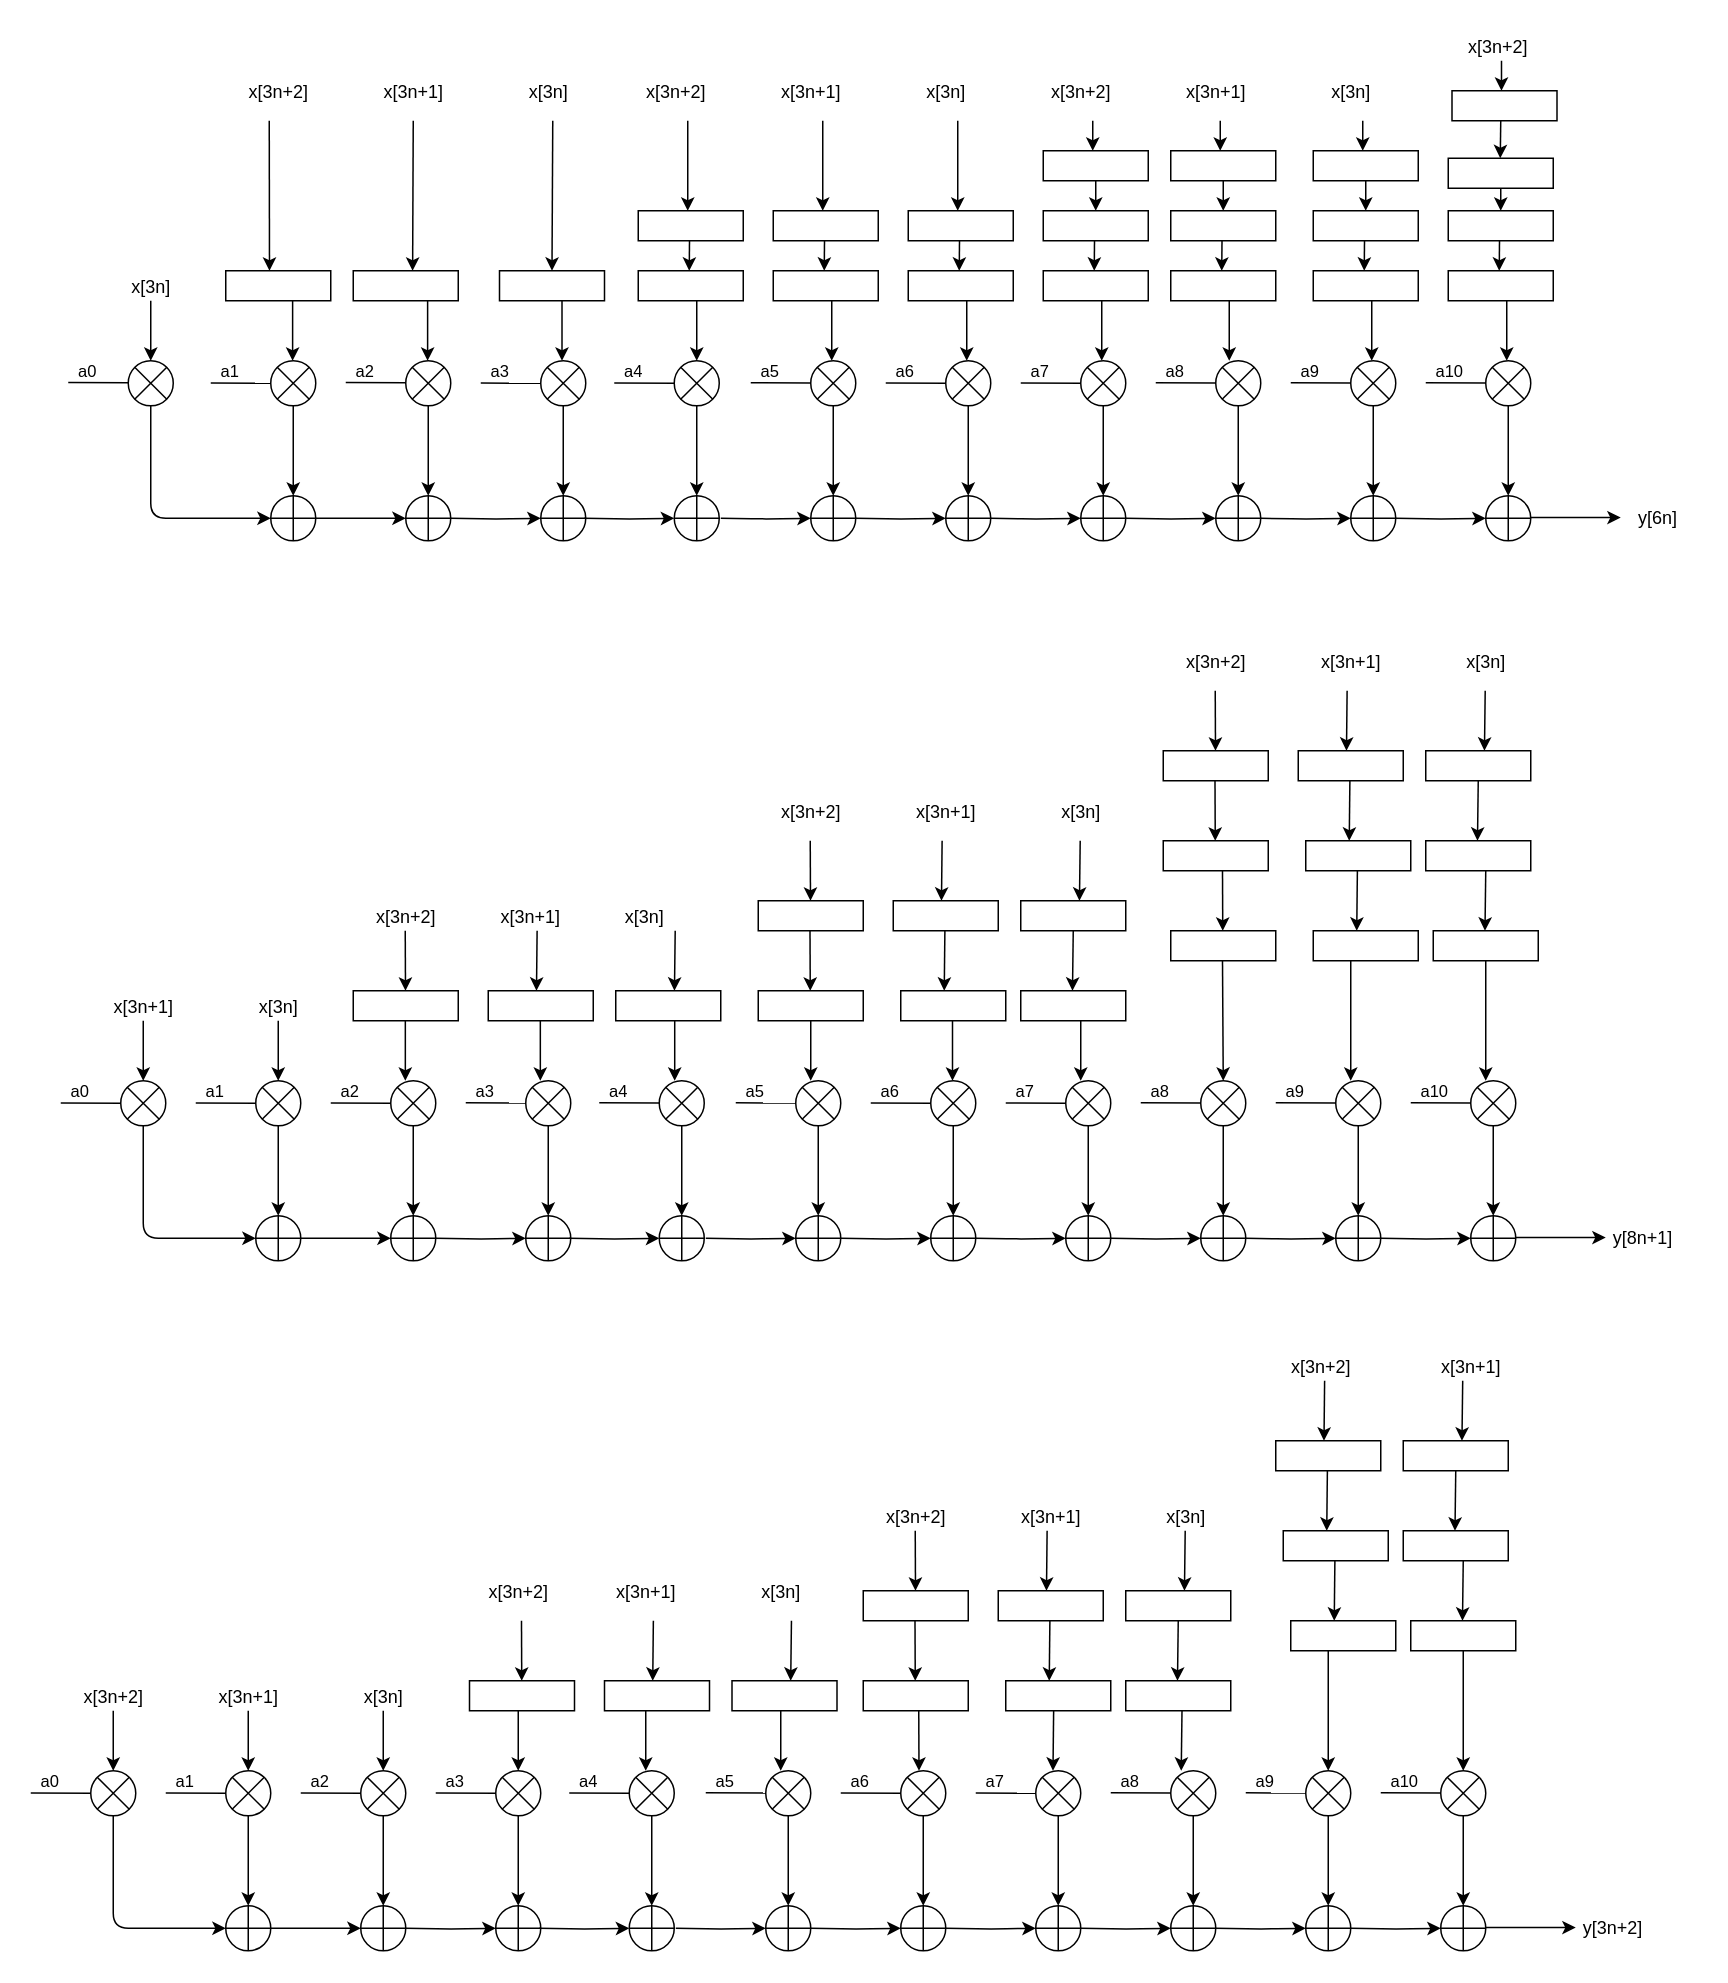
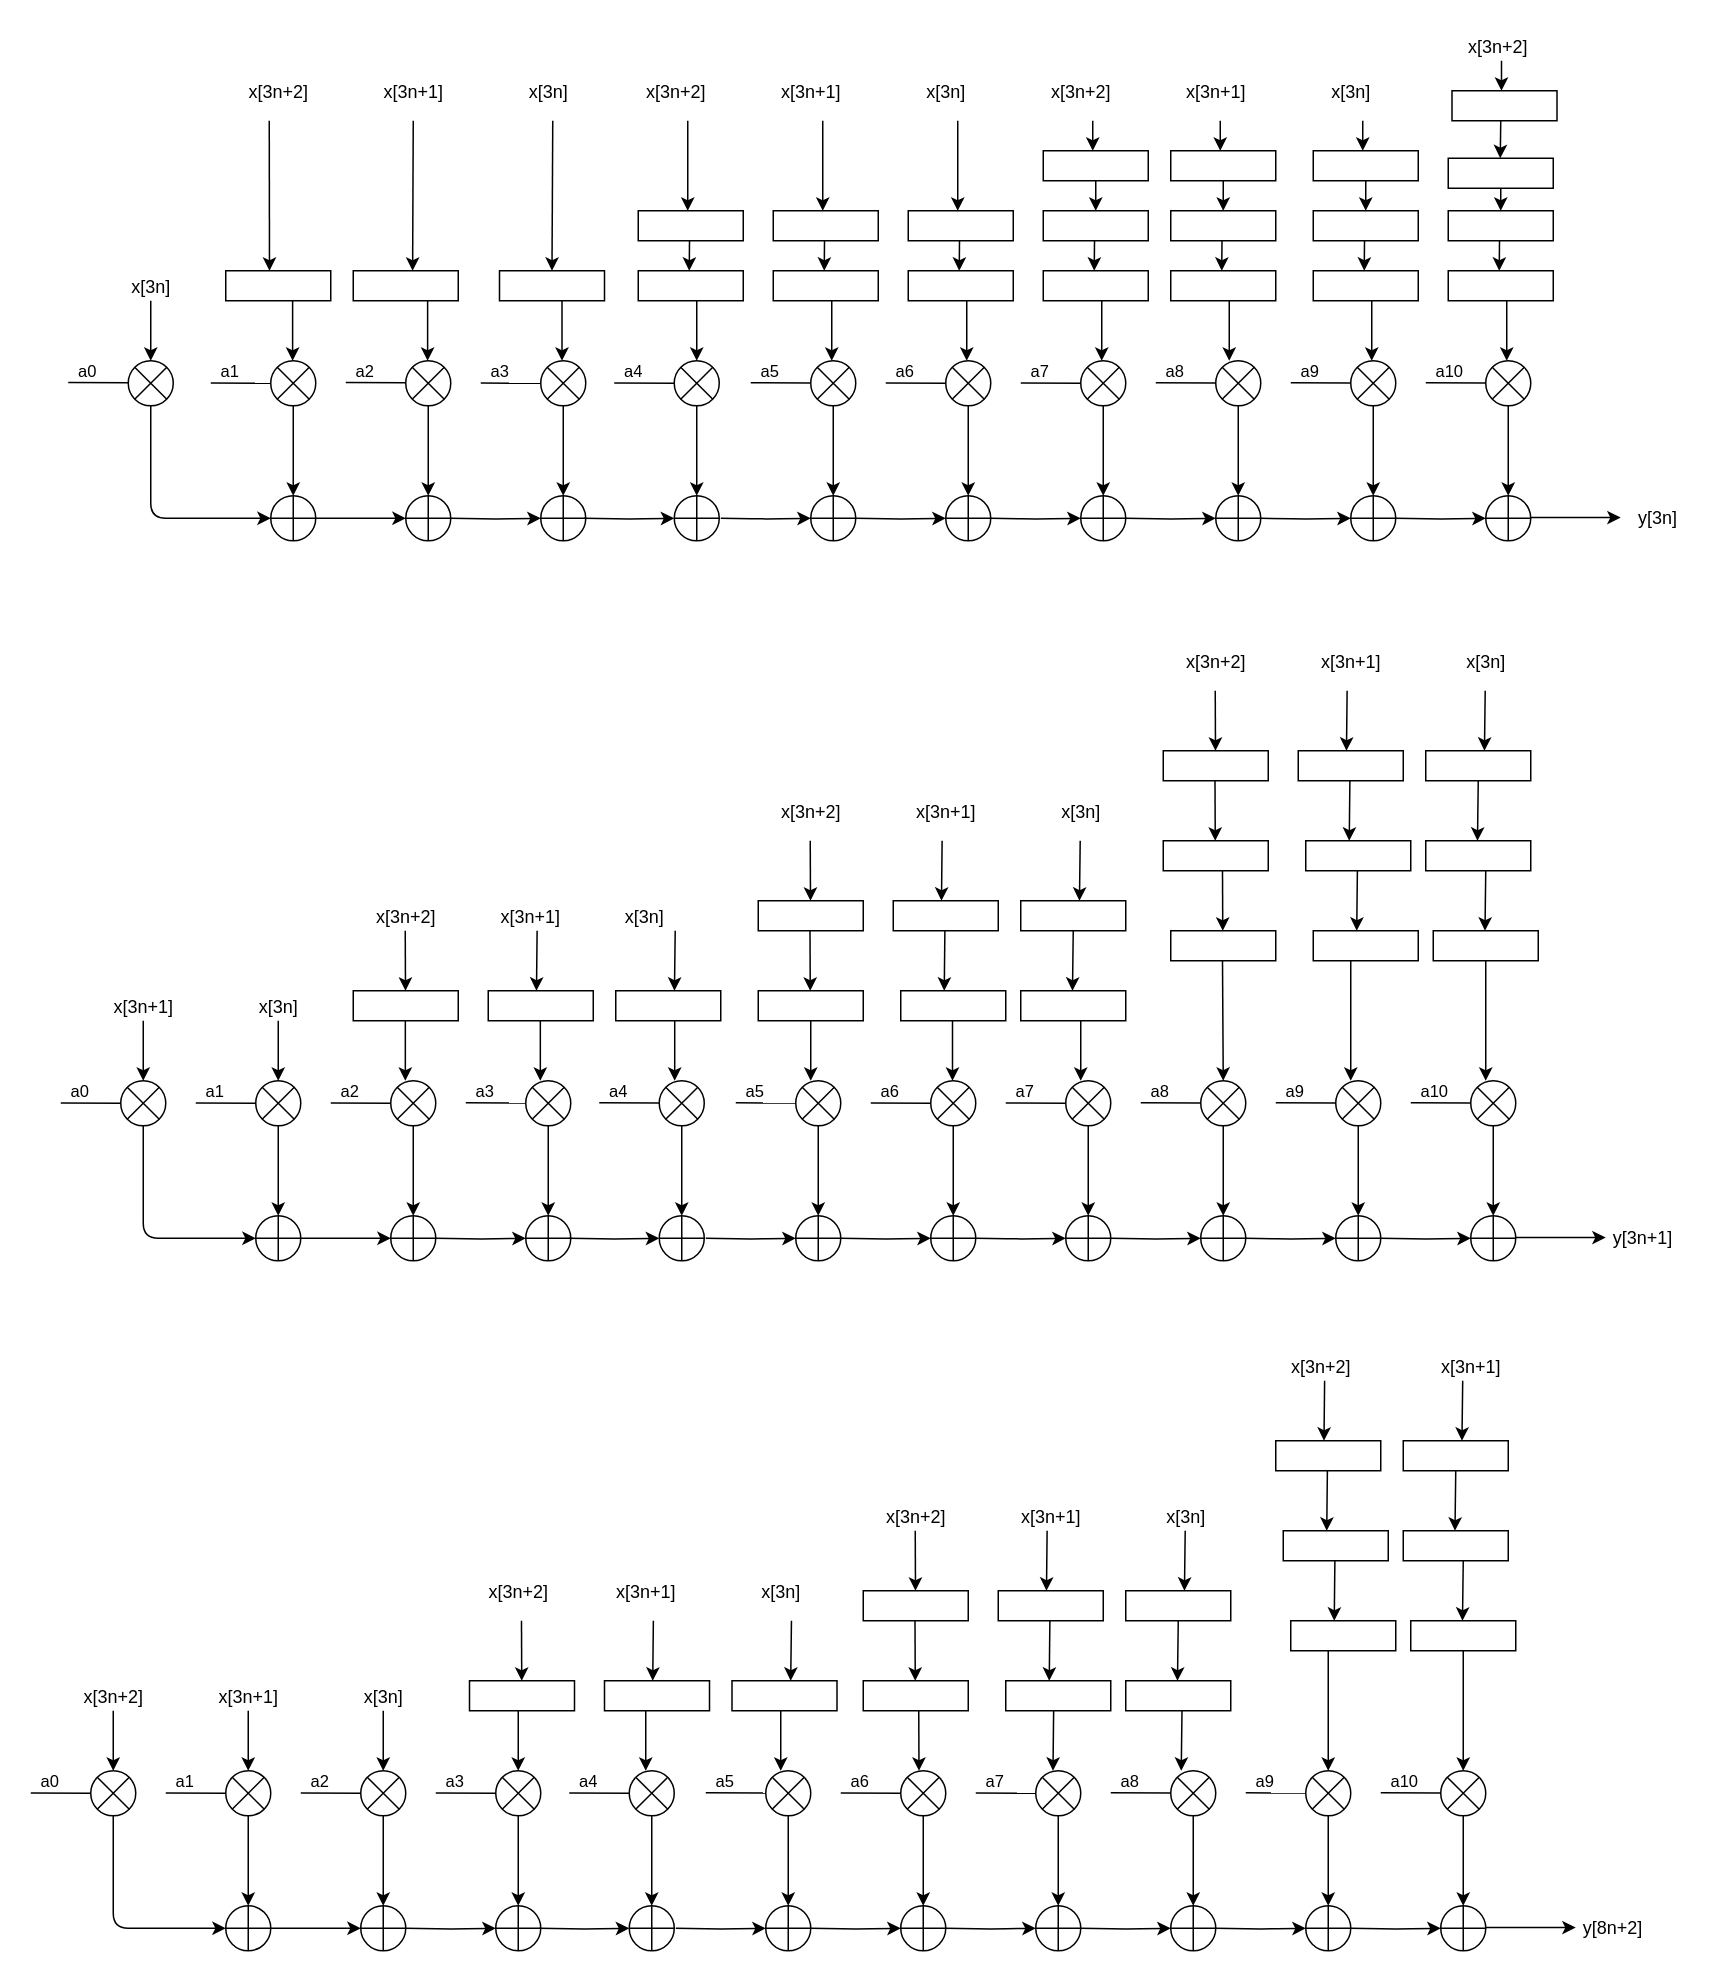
(1658, 518) -> (1658, 518)
(1643, 1238) -> (1643, 1238)
(1613, 1928) -> (1613, 1928)
